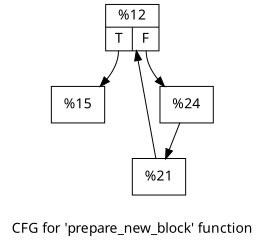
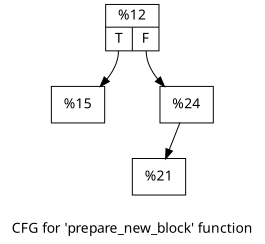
(147, 110) -> none
